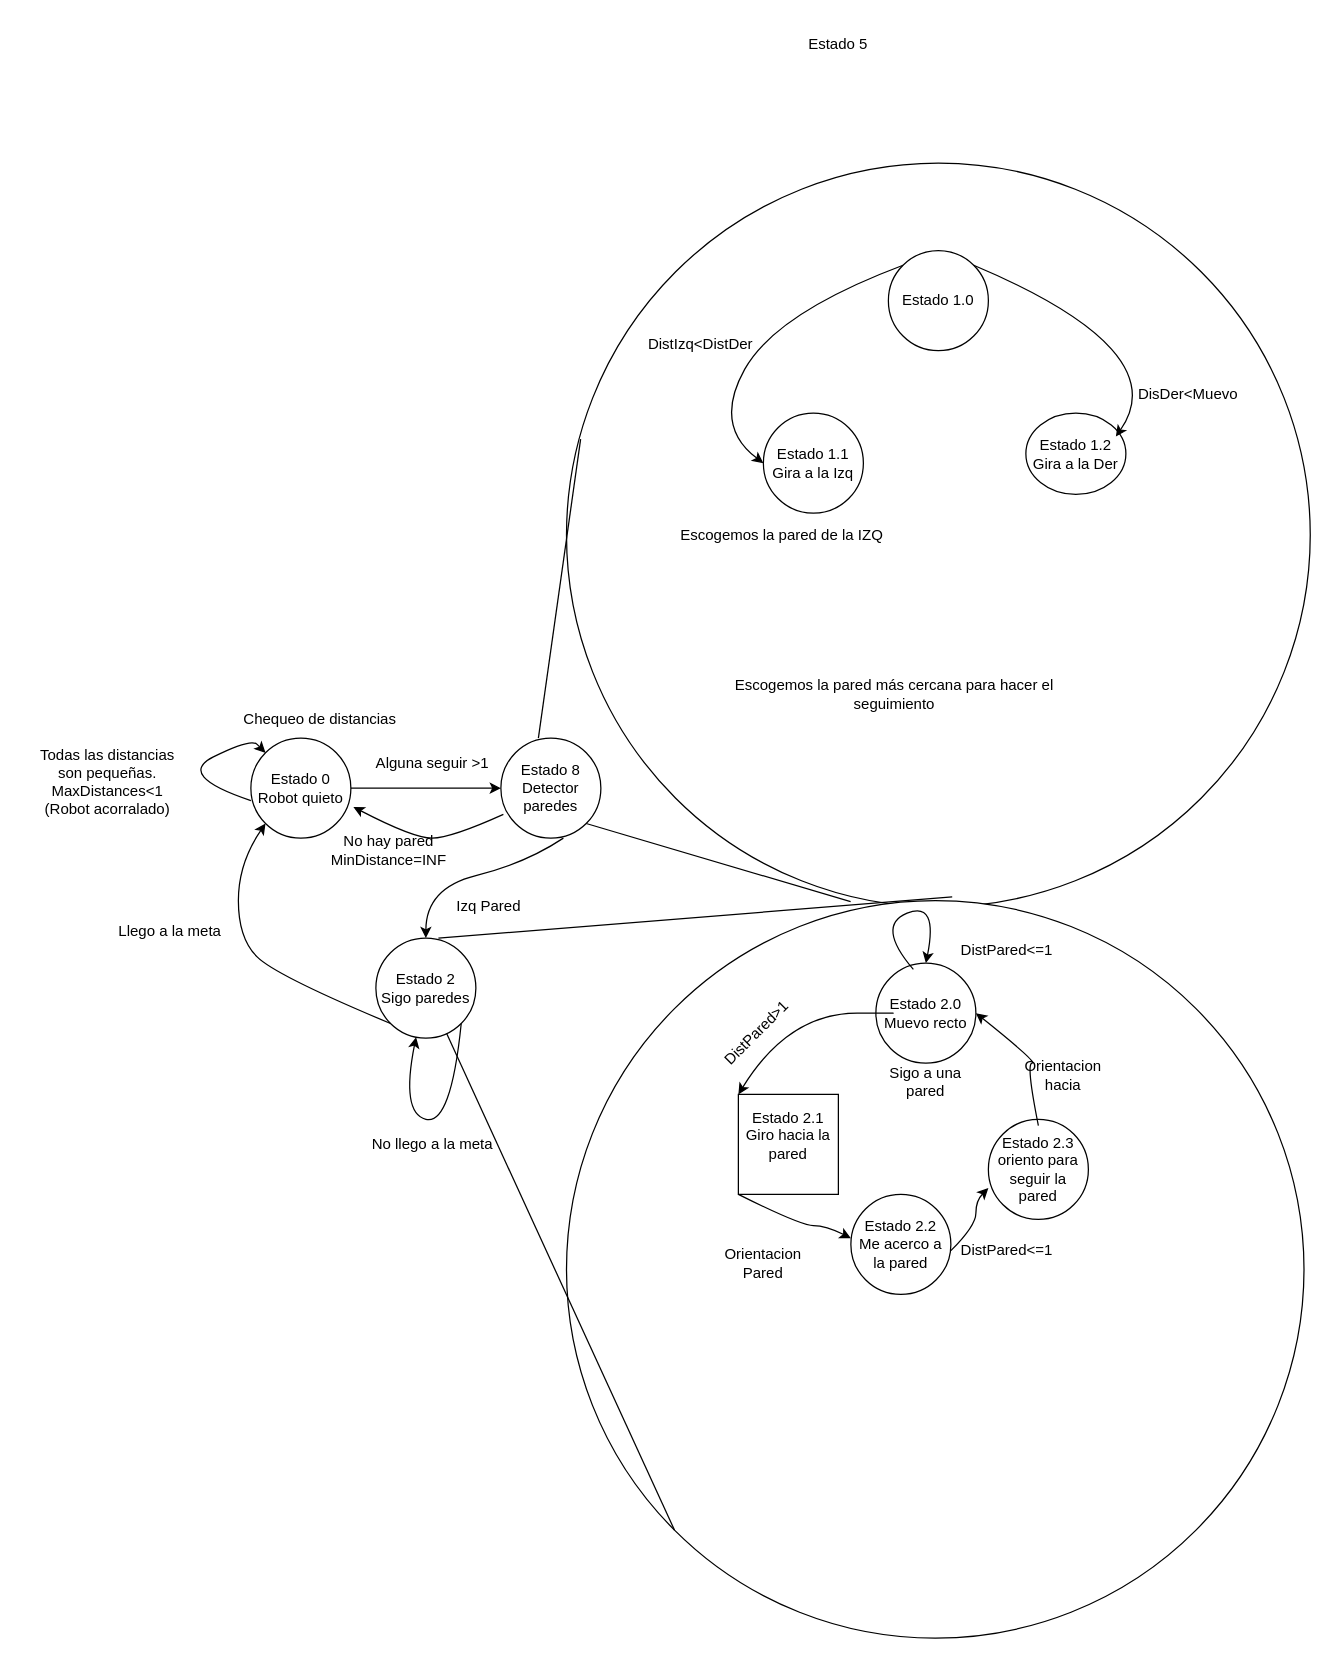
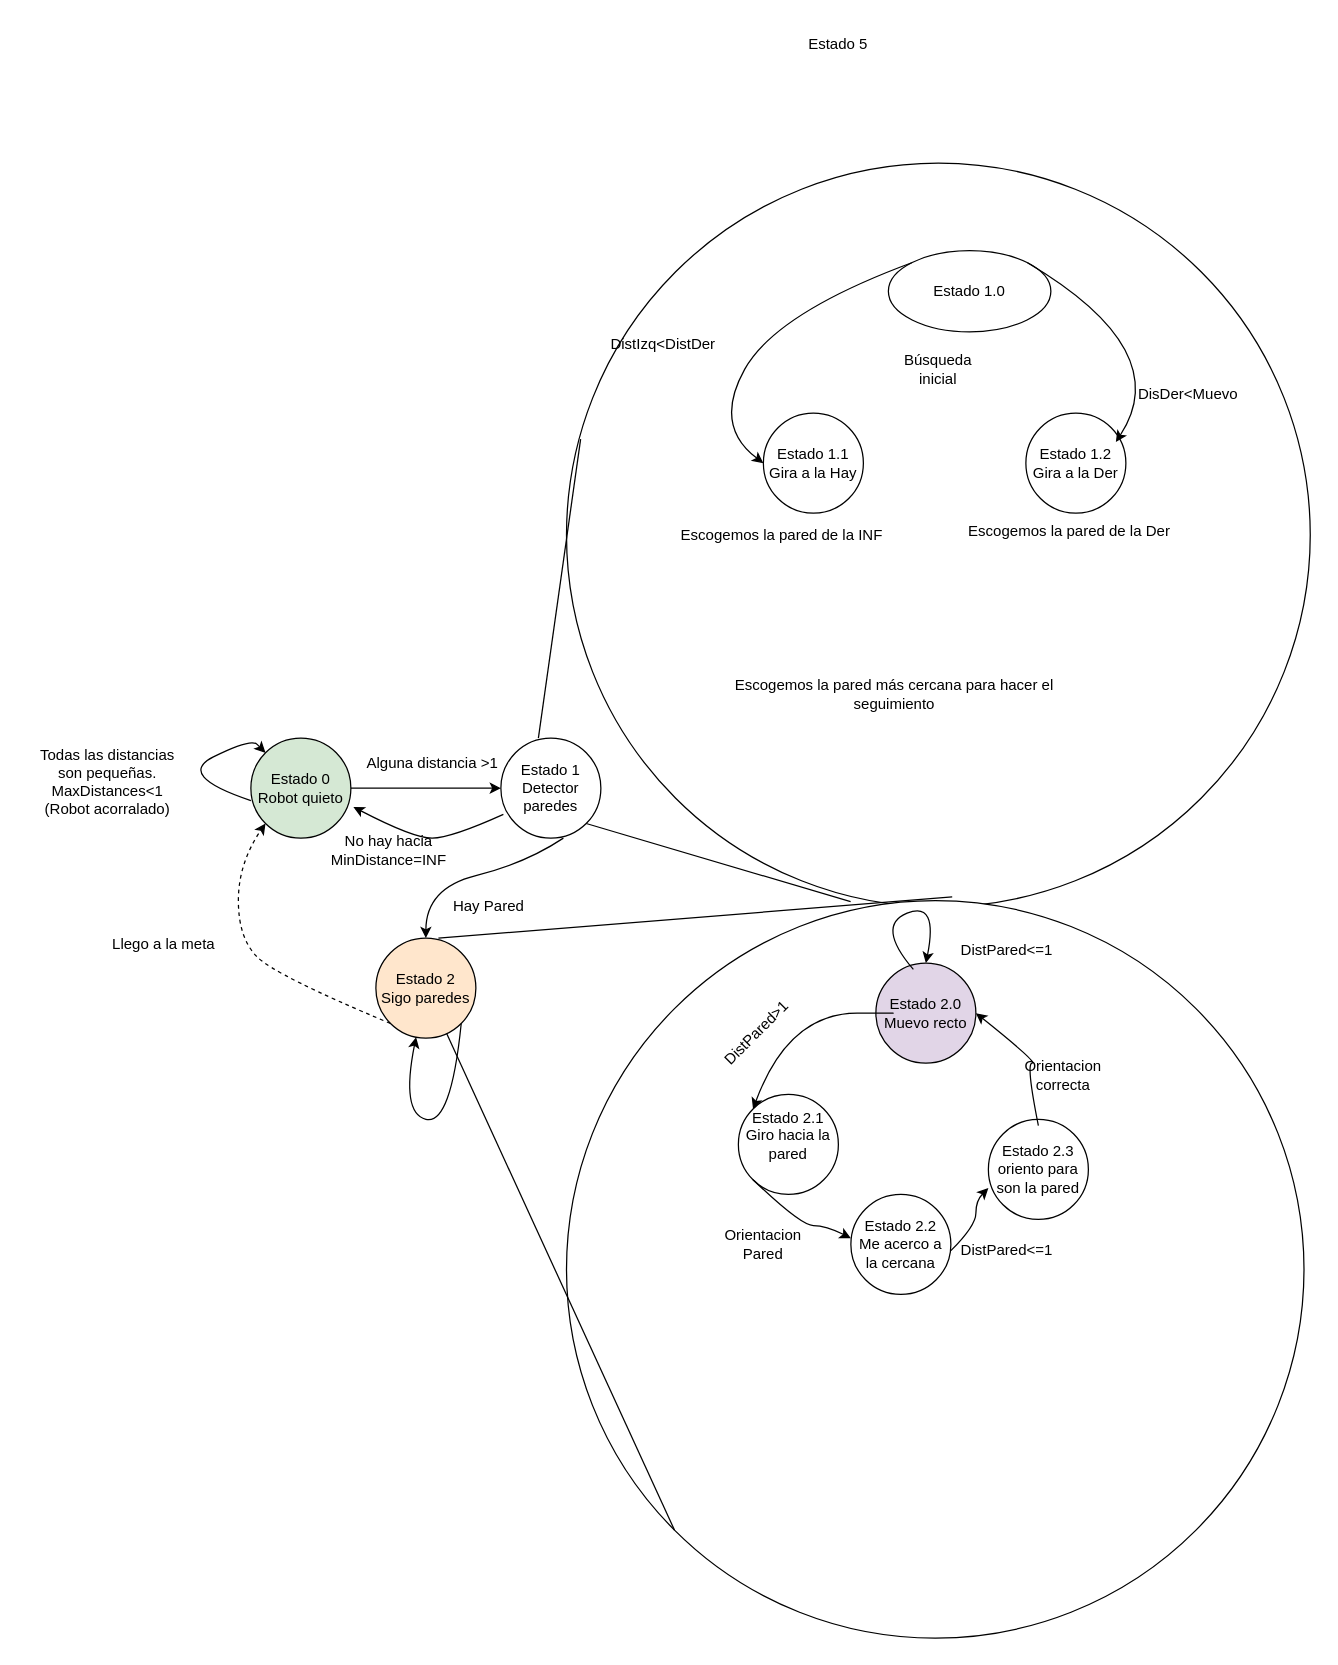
(938, 301) -> (969, 291)
(701, 344) -> (663, 344)
none -> (938, 369)
(1076, 454) -> (1076, 463)
(813, 463) -> (813, 463)
none -> (1069, 532)
(782, 536) -> (782, 536)
(319, 719) -> none
(433, 763) -> (433, 763)
(301, 788) -> (301, 788)
(551, 788) -> (551, 788)
(389, 851) -> (389, 851)
(489, 907) -> (489, 907)
(169, 932) -> (163, 944)
(263, 962) -> (263, 962)
(426, 988) -> (426, 988)
(926, 1013) -> (926, 1013)
(1063, 1076) -> (1063, 1076)
(926, 1082) -> none
(432, 1144) -> none
(788, 1144) -> (788, 1144)
(1038, 1169) -> (1038, 1169)
(901, 1244) -> (901, 1244)
(763, 1263) -> (763, 1244)
